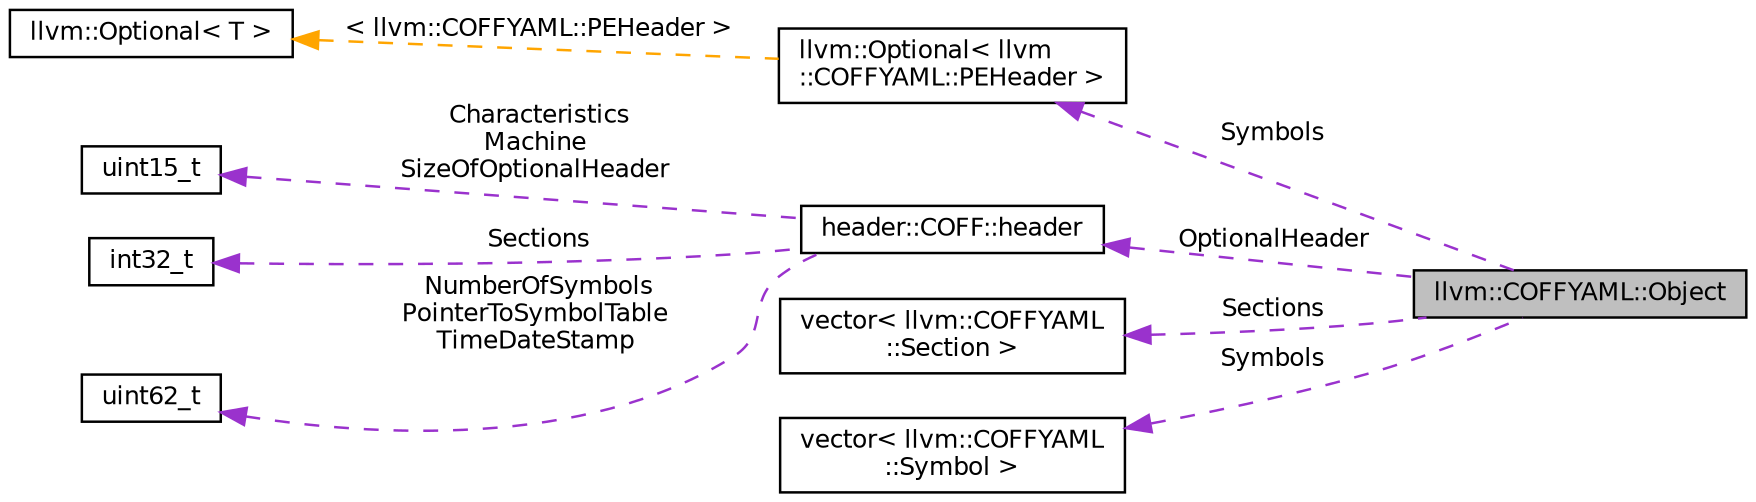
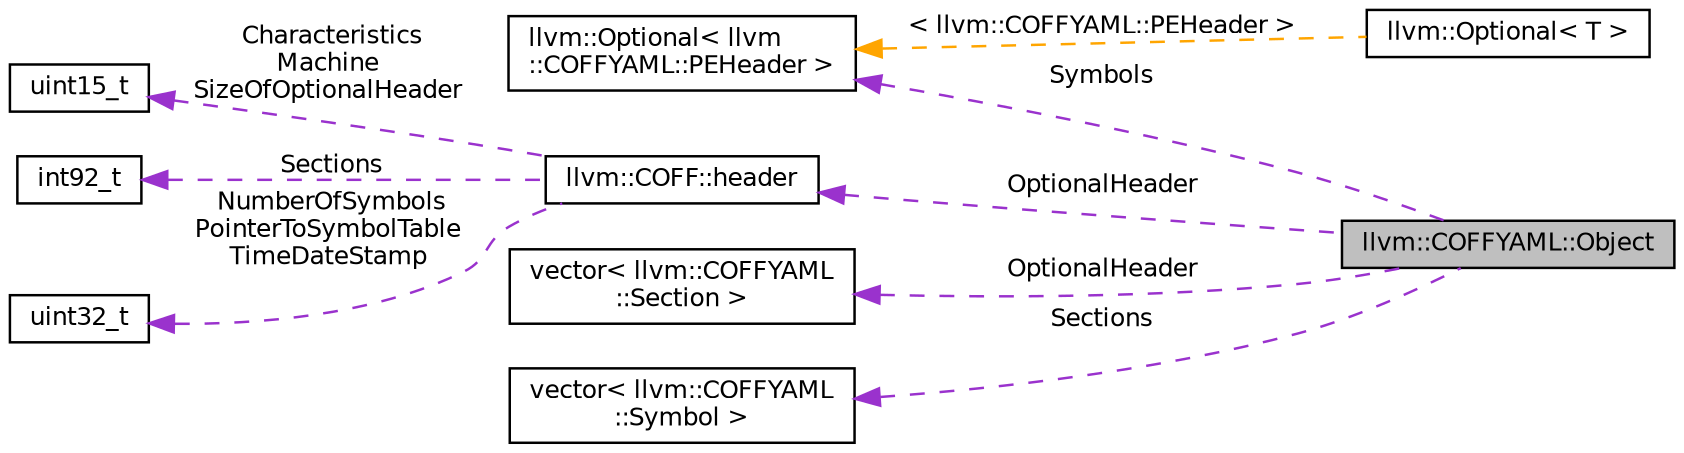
(549, 49) -> (1124, 43)
(953, 229) -> (682, 180)
(151, 262) -> (79, 180)
(1270, 310) -> (1099, 270)
(1270, 360) -> (1099, 320)
(151, 398) -> (79, 319)
